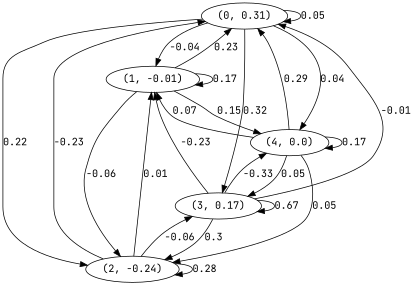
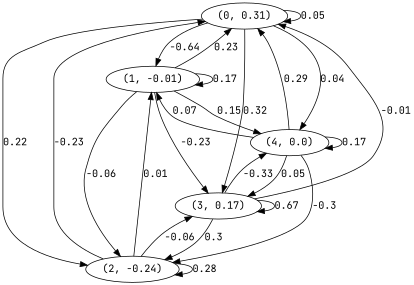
(185, 48) -> (185, 48)
(177, 149) -> (173, 143)
(325, 206) -> (325, 206)
